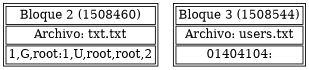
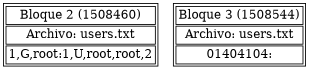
(81, 35) -> (81, 35)
